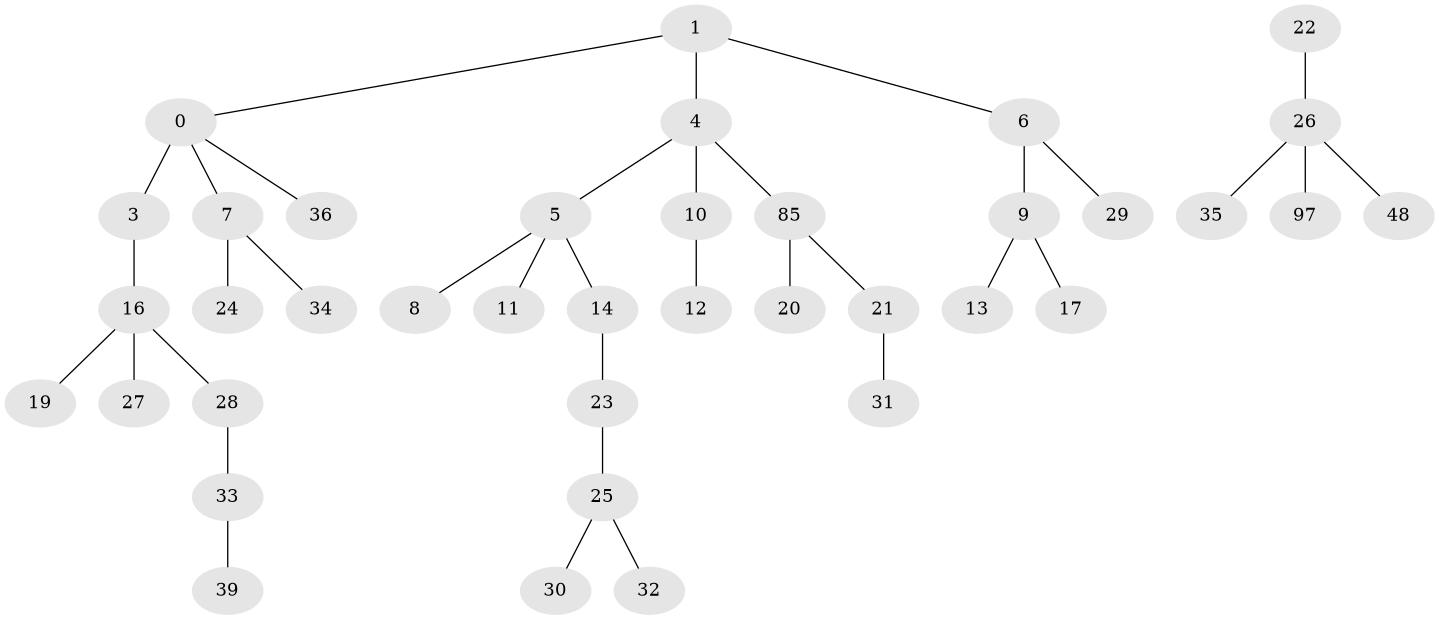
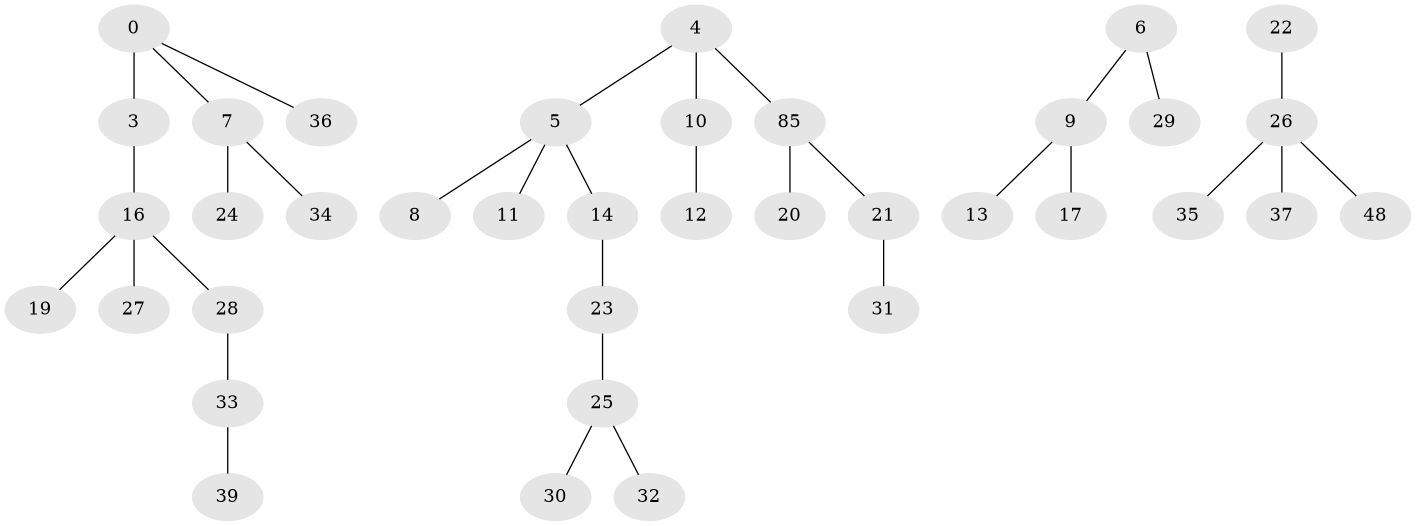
(696, 29) -> none
(1305, 216) -> (1282, 216)
